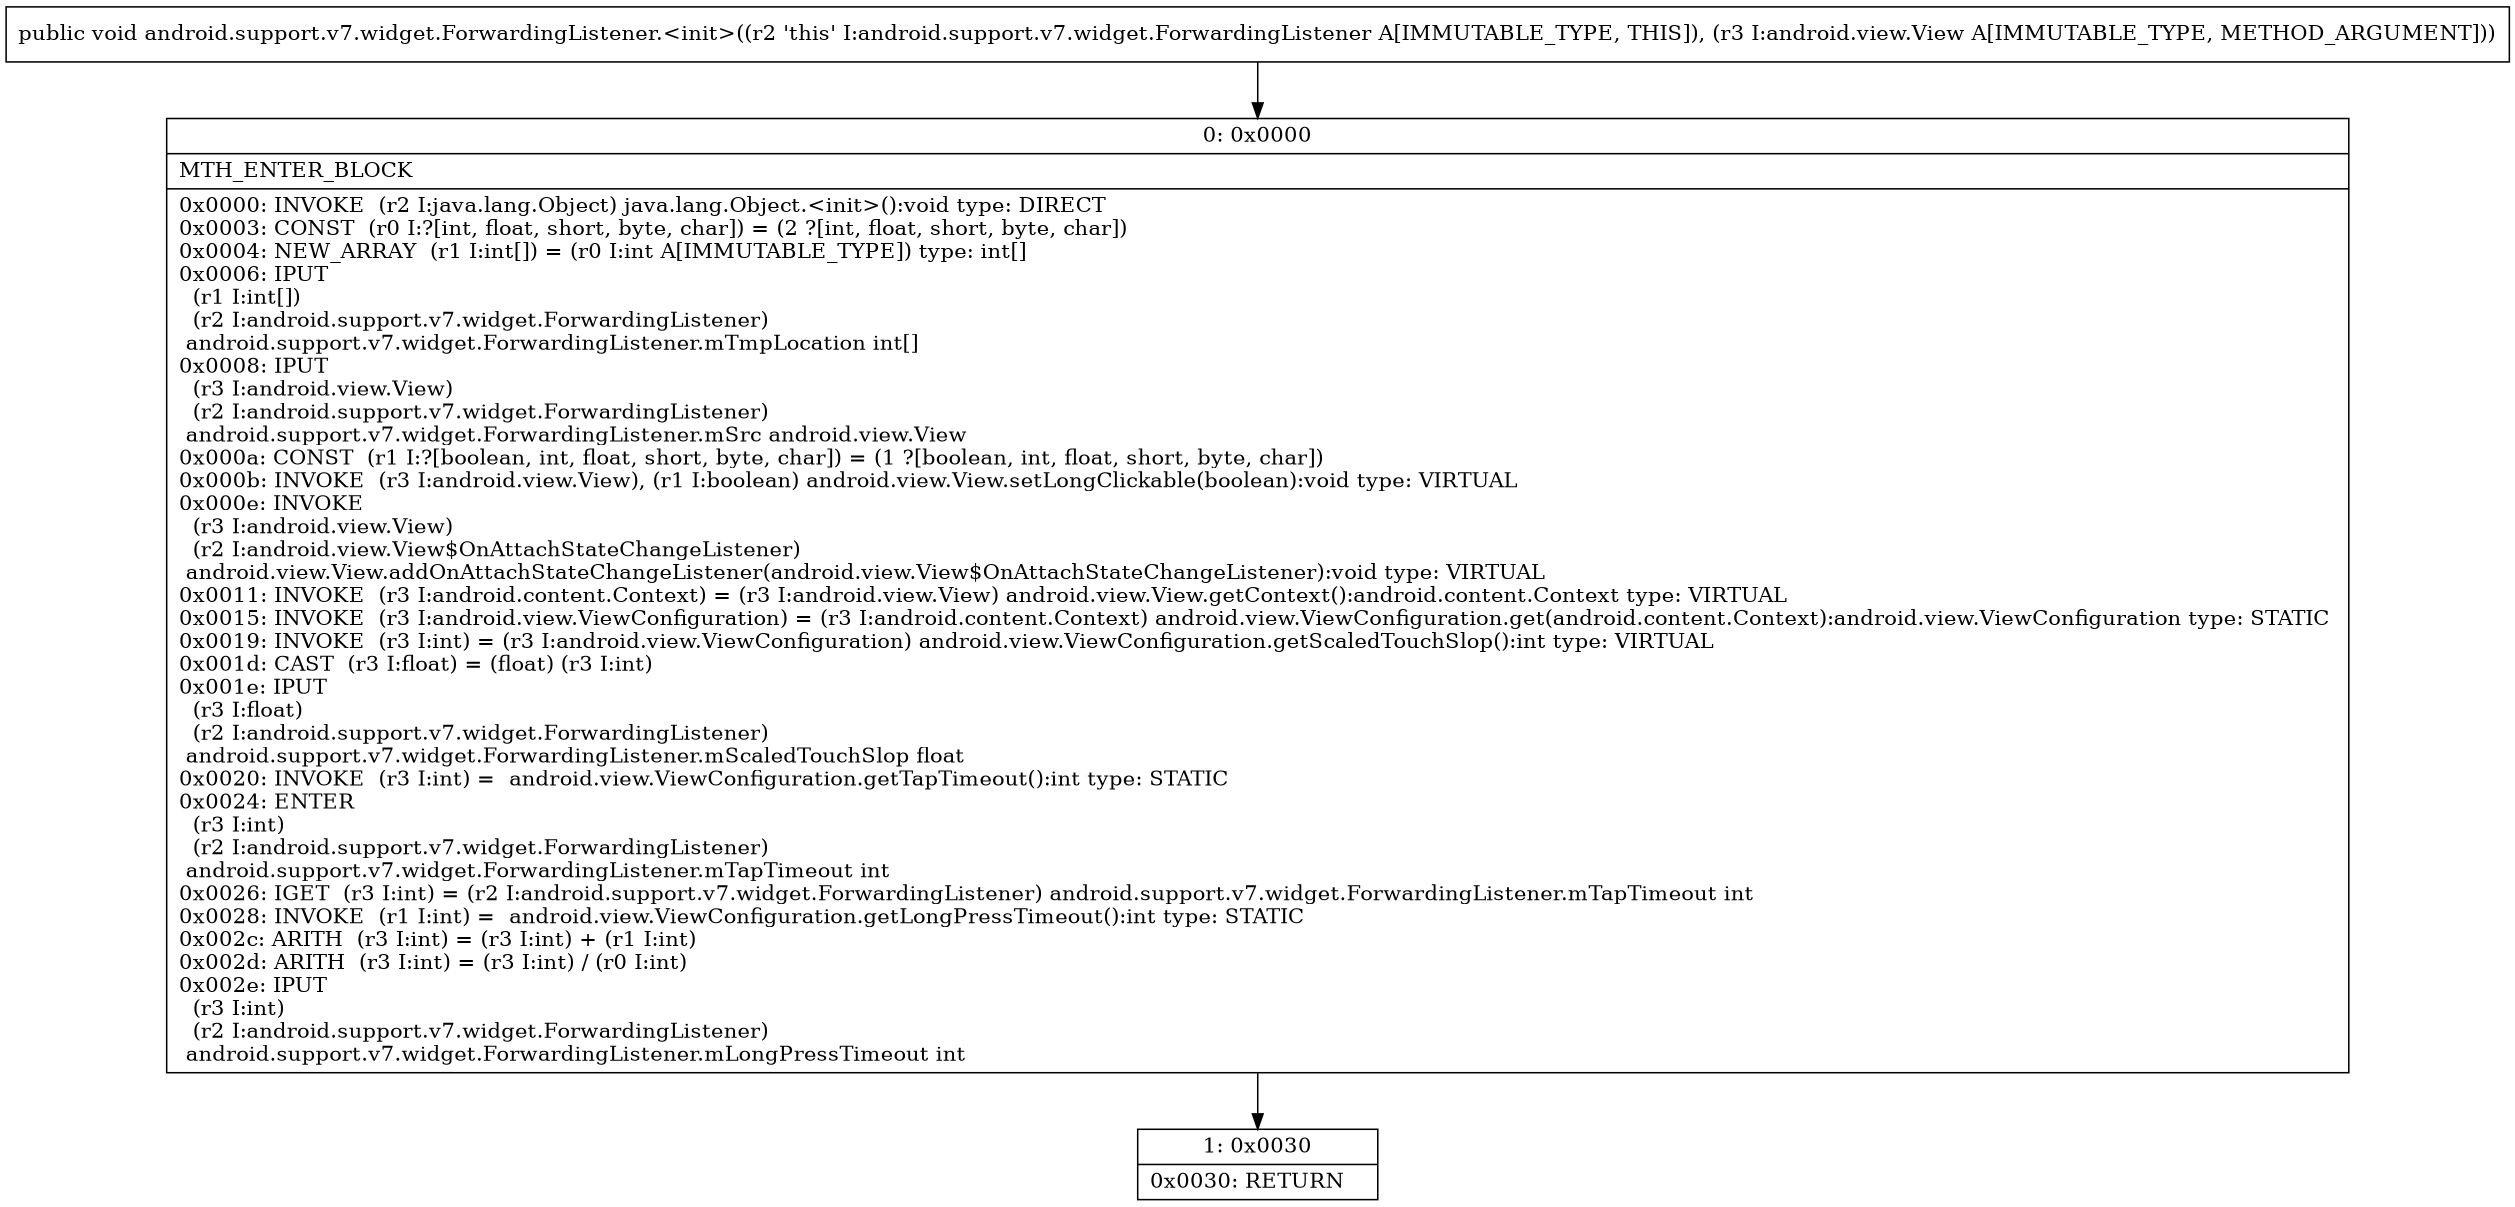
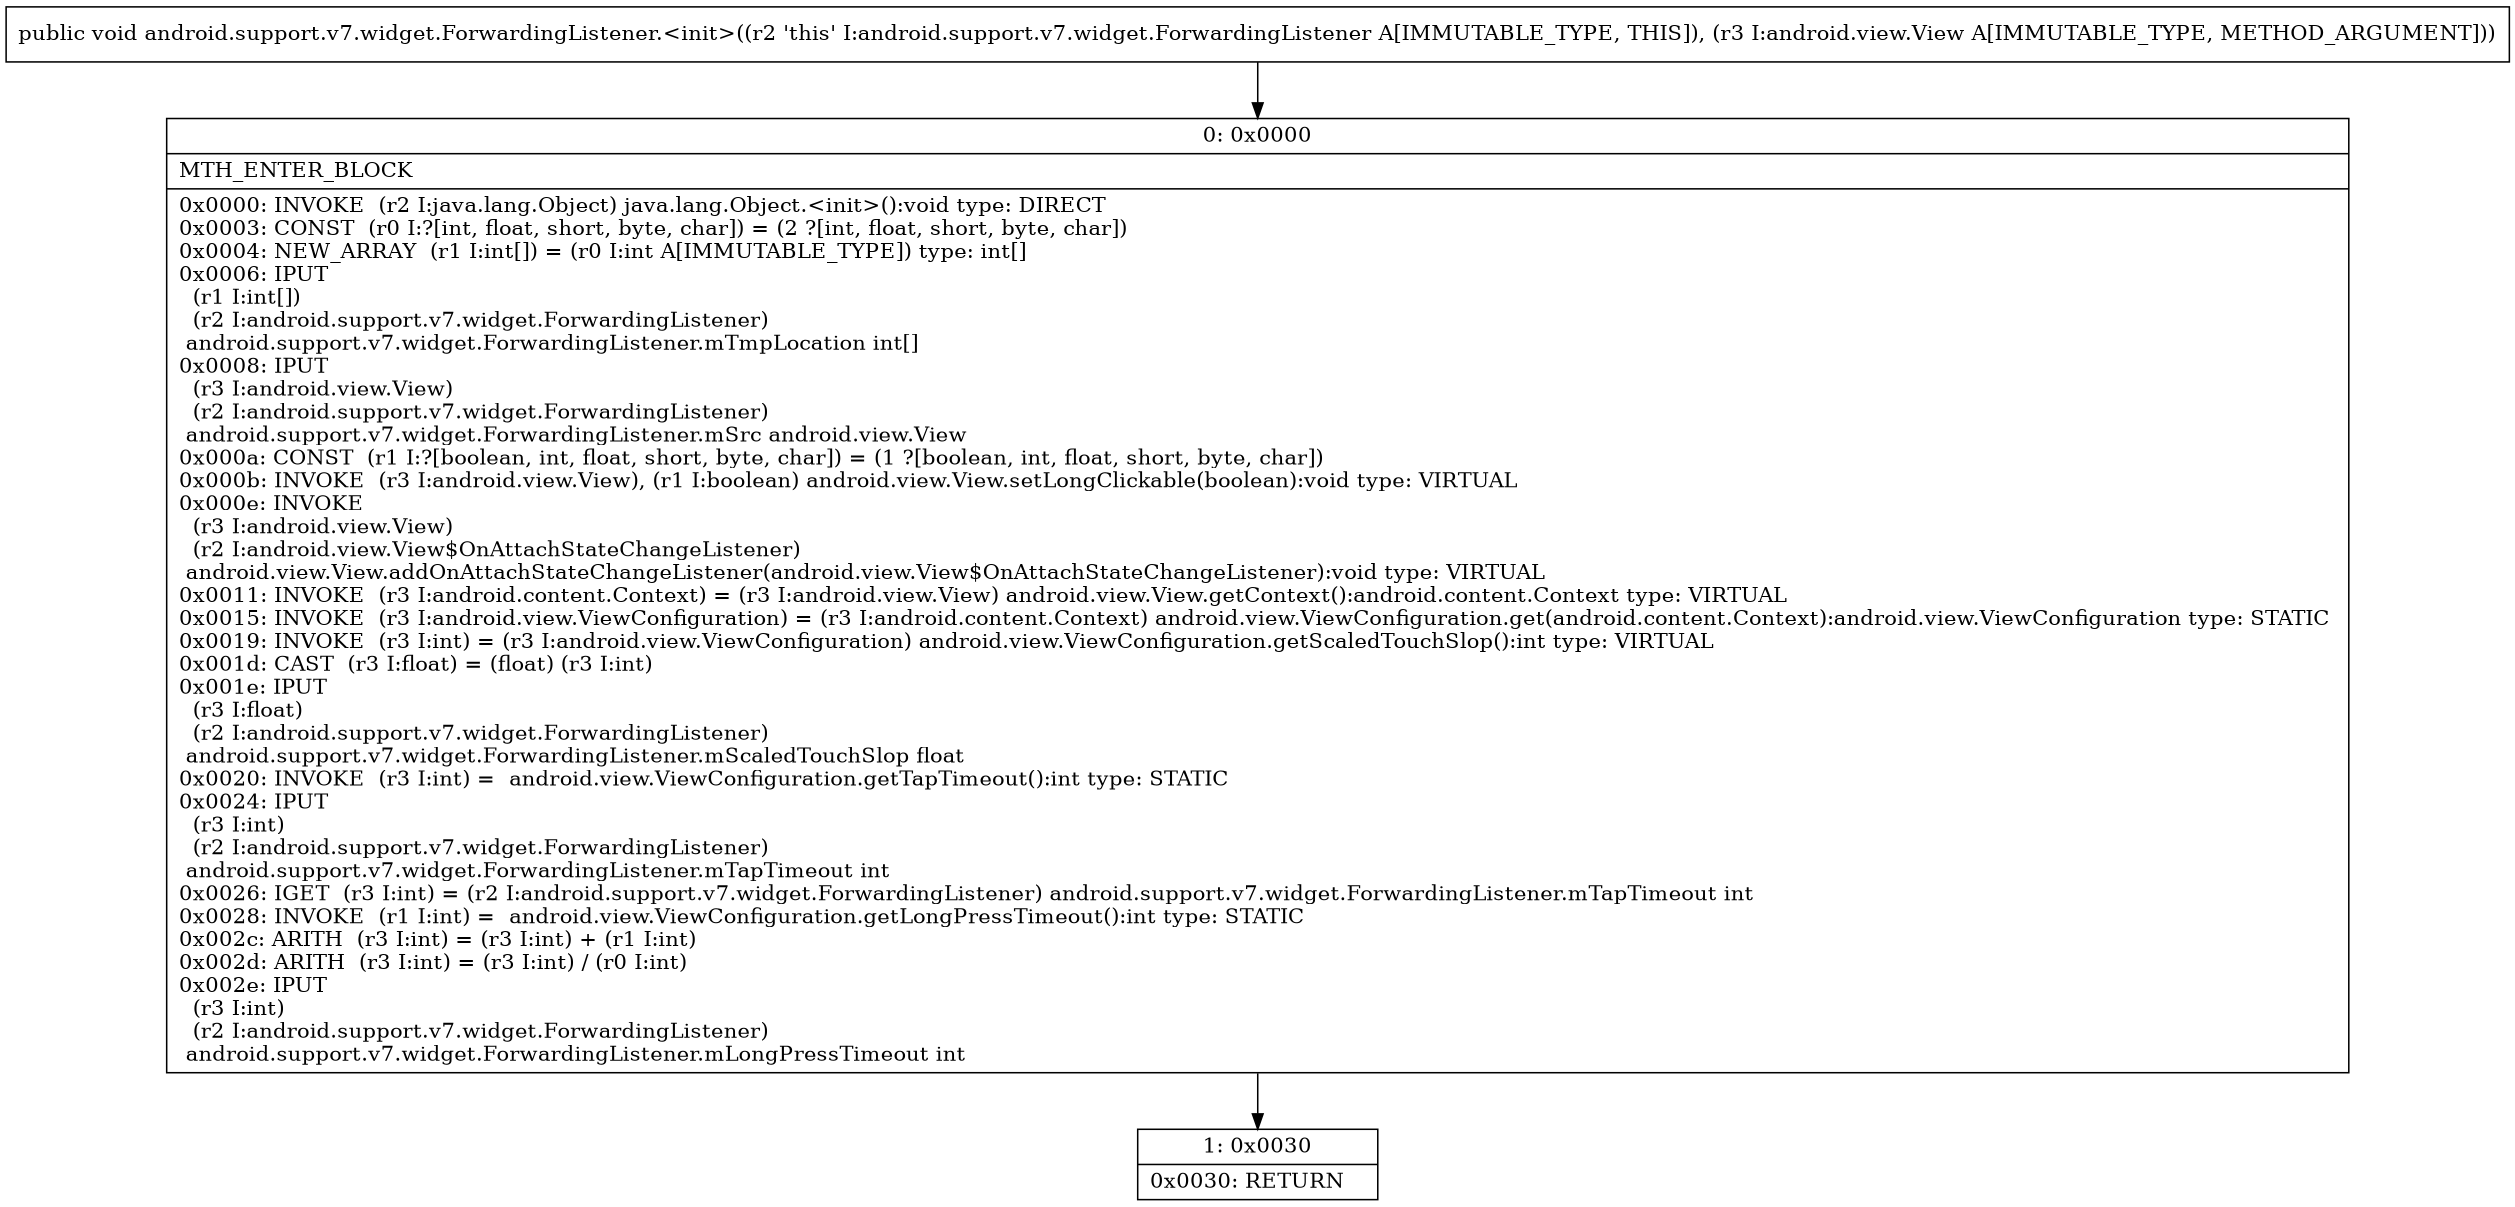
(274, 802) -> (261, 802)
